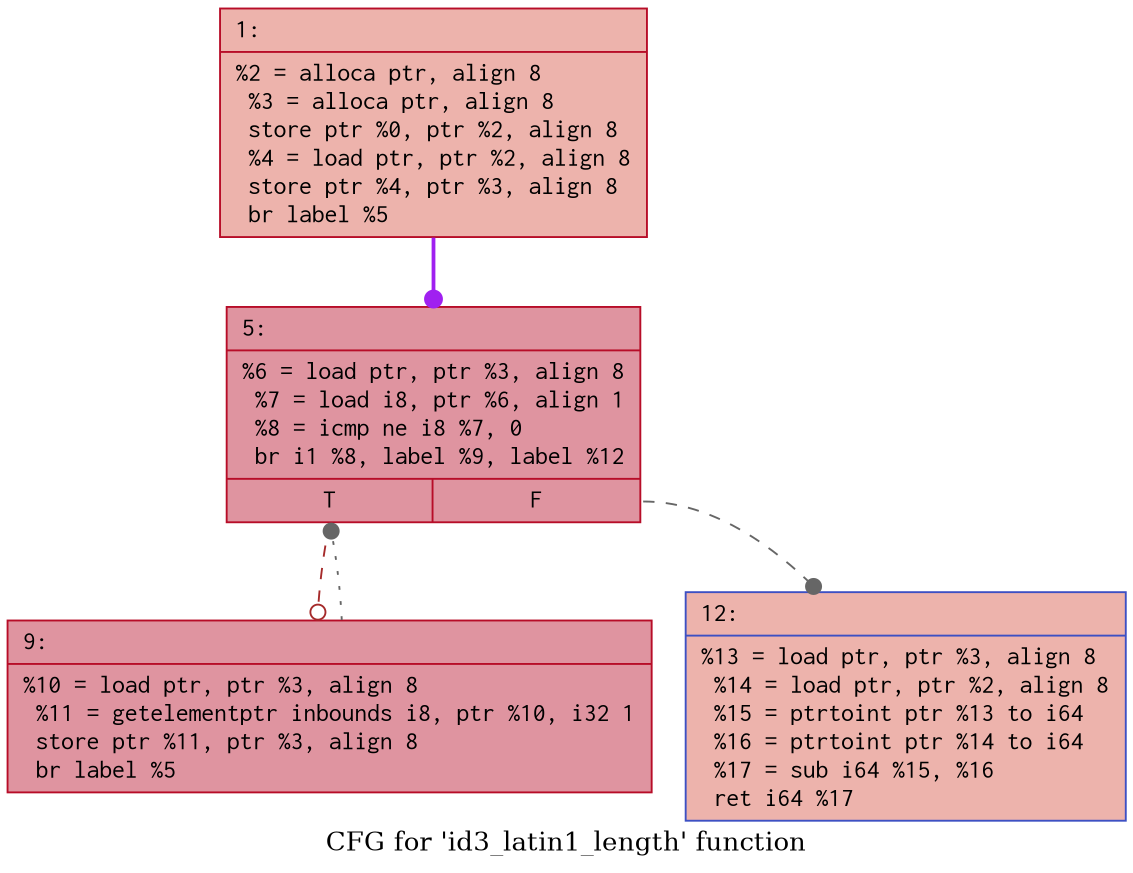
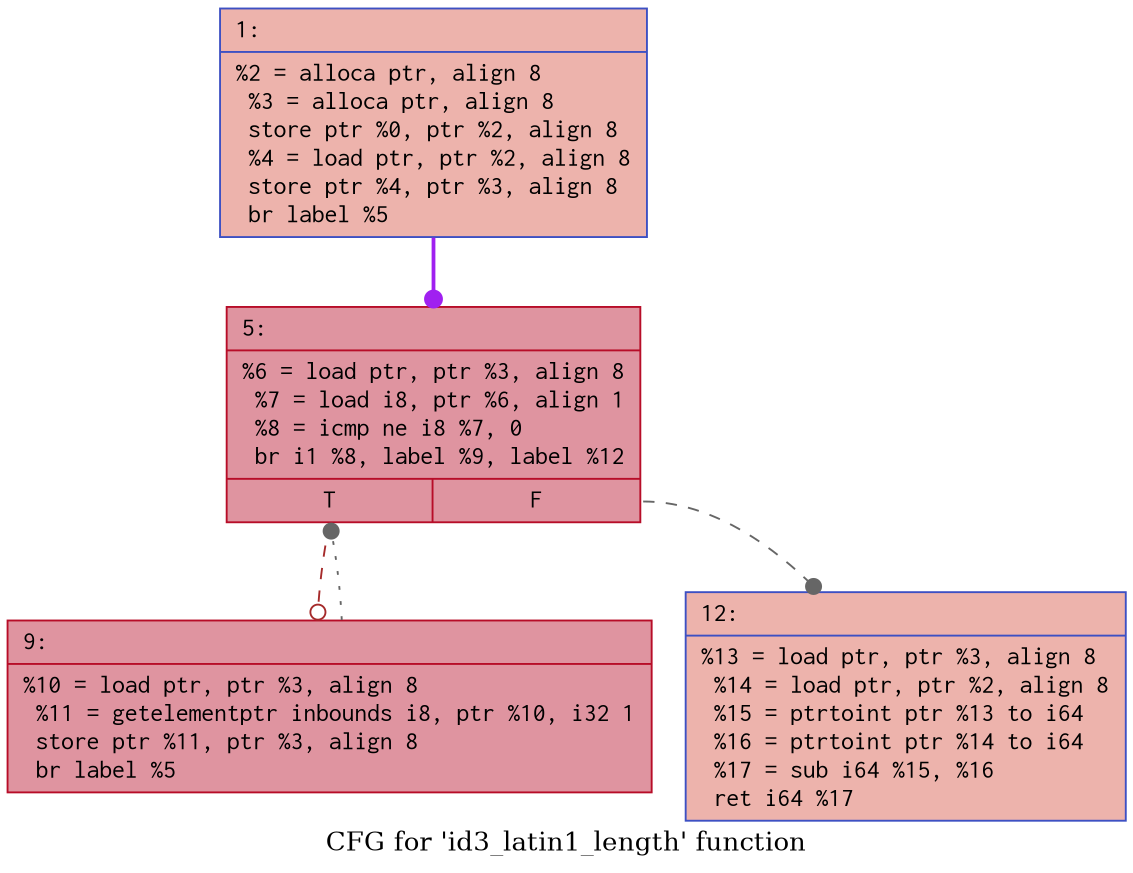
(434, 123) -> (434, 123)
